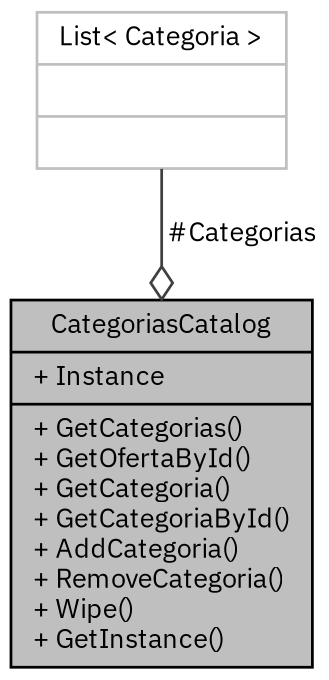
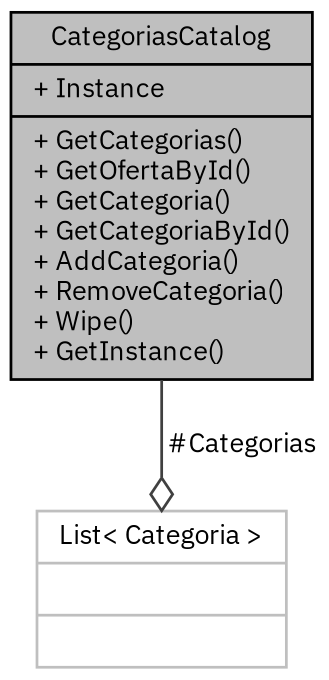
(162, 217) -> (162, 429)
